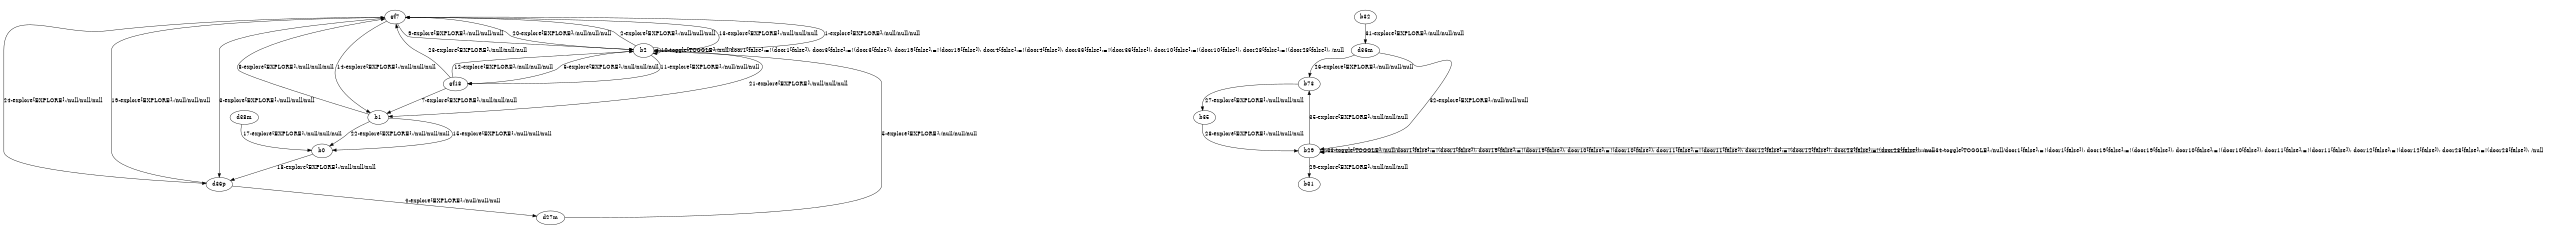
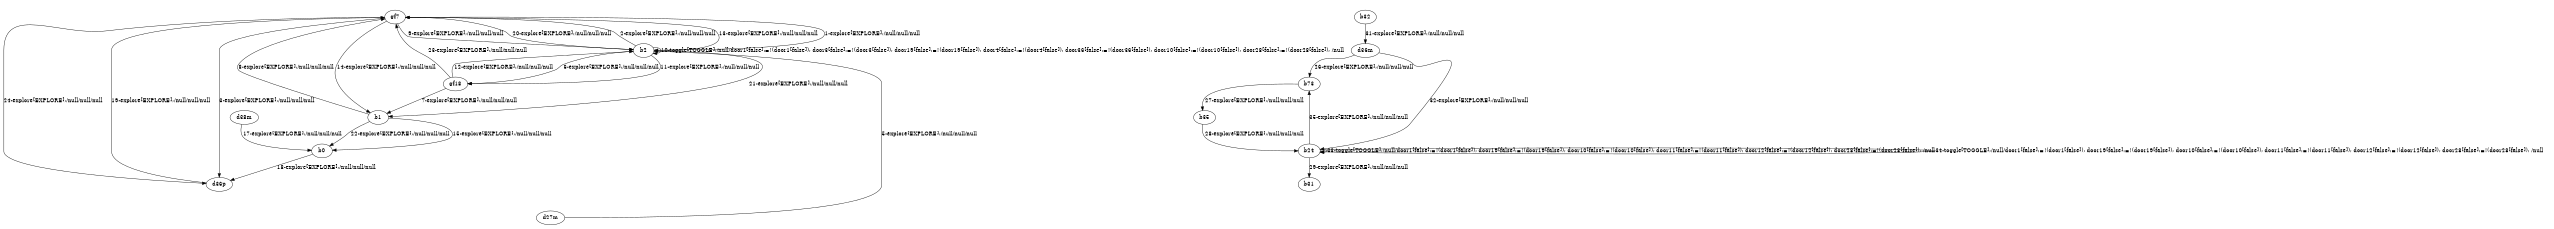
(1309, 151) -> (1309, 151)
(383, 201) -> none
